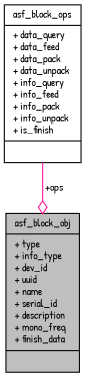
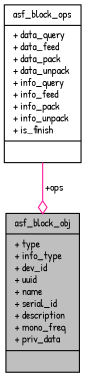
(40, 339) -> (38, 339)
